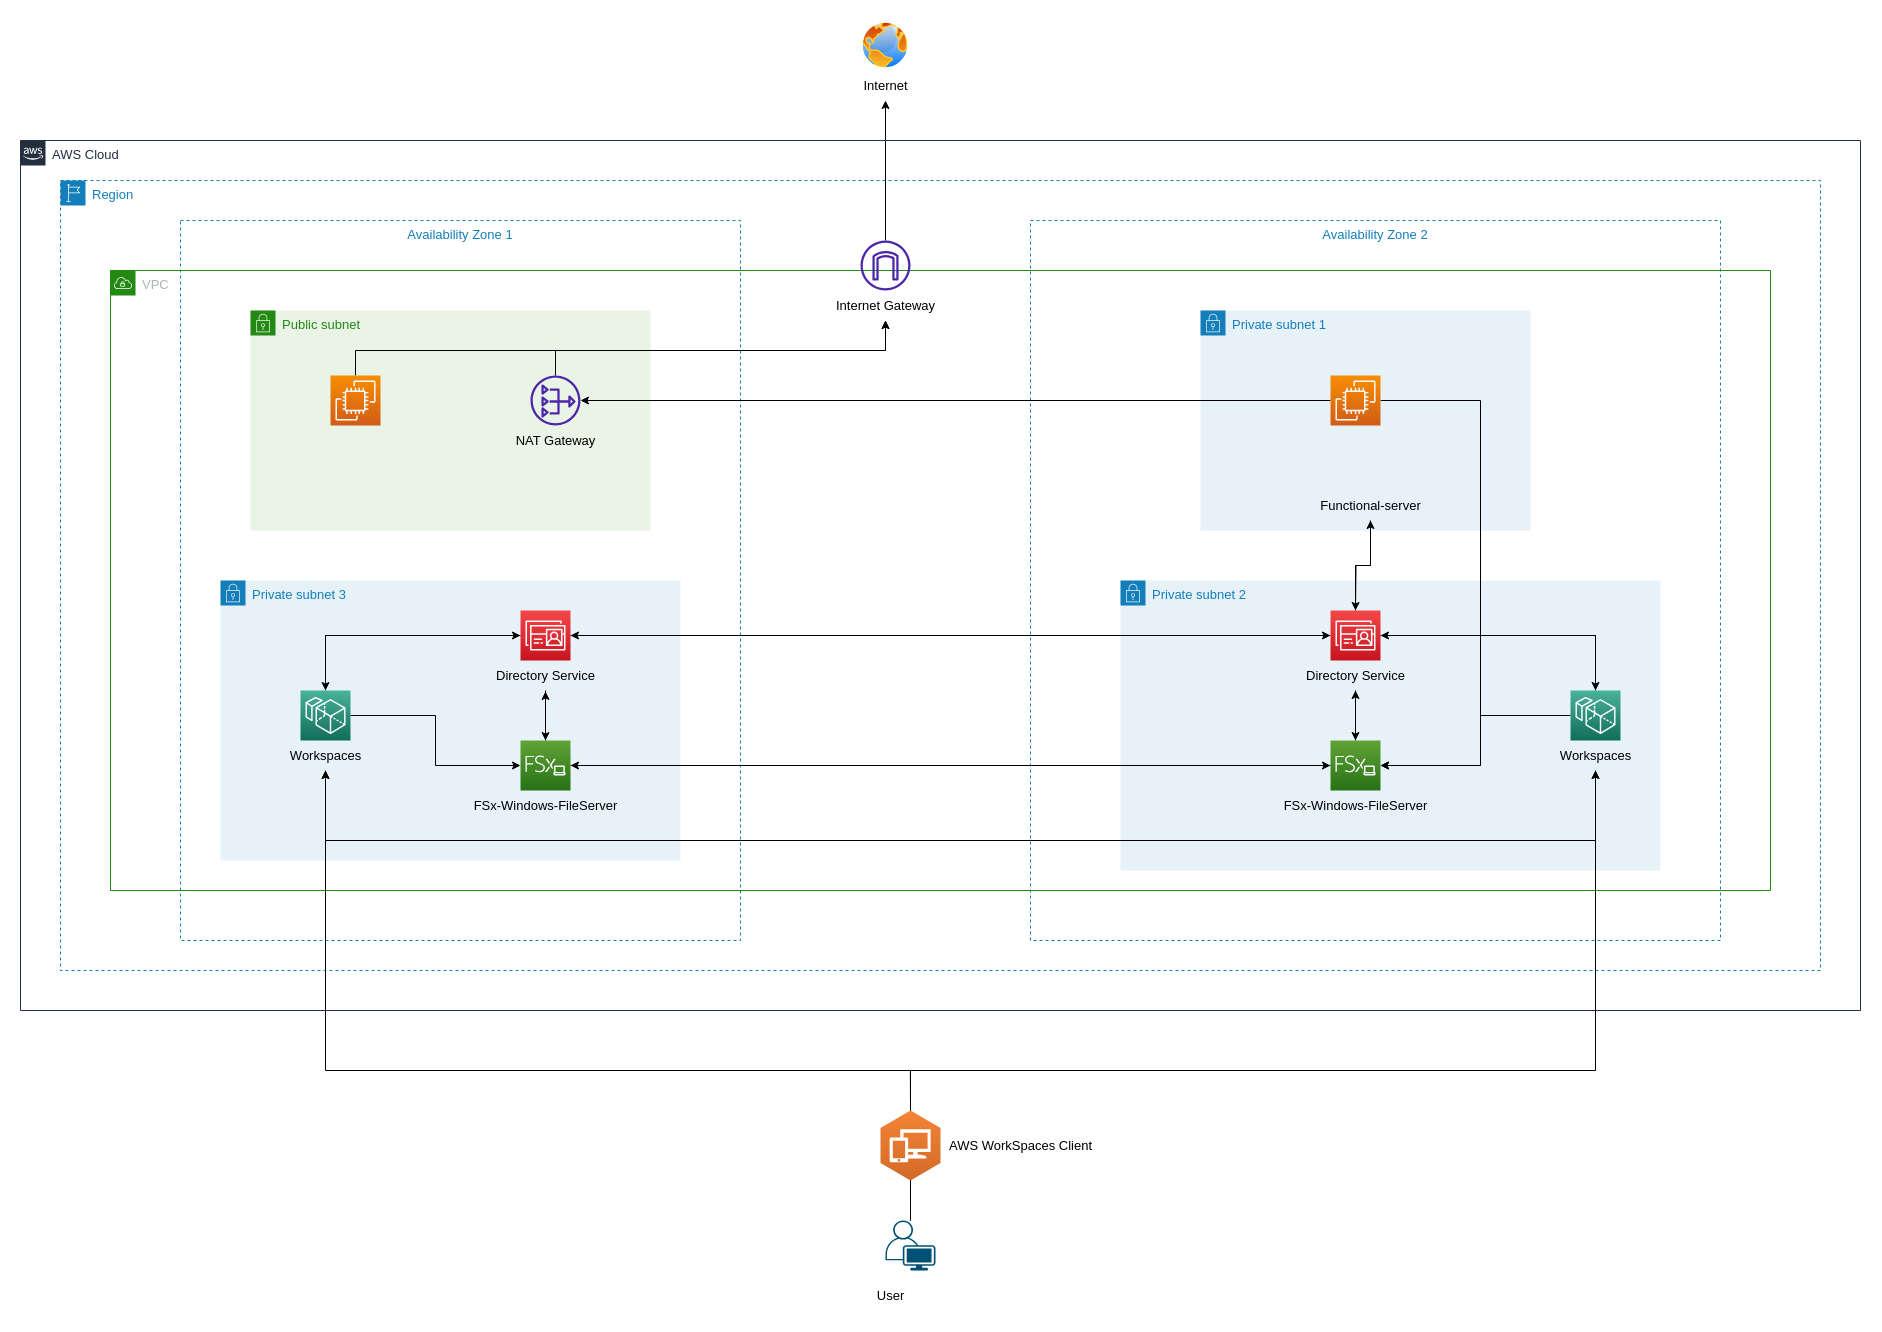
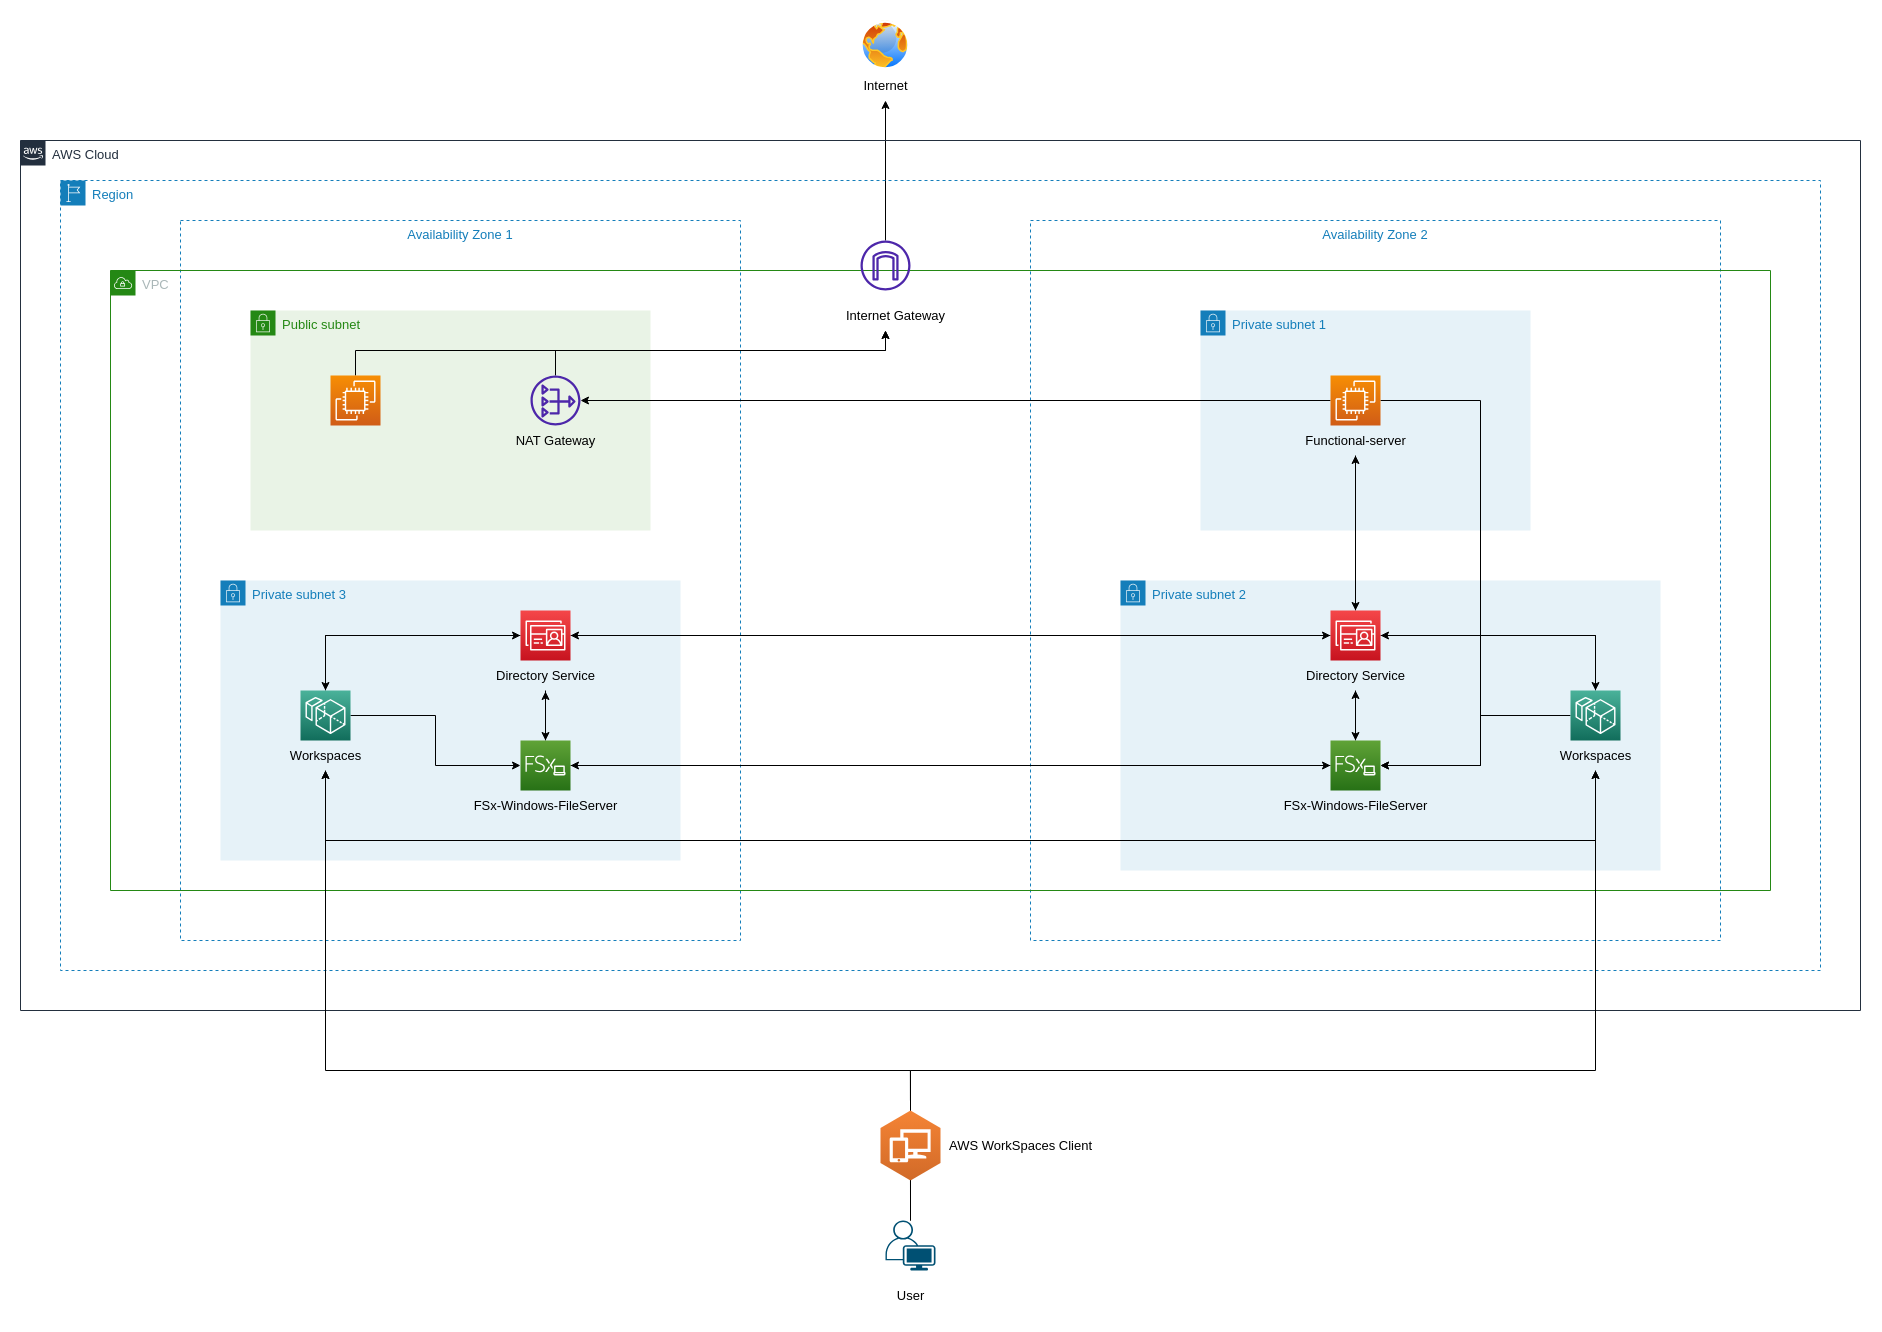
(886, 306) -> (896, 316)
(1371, 506) -> (1356, 441)
(891, 1296) -> (911, 1296)
